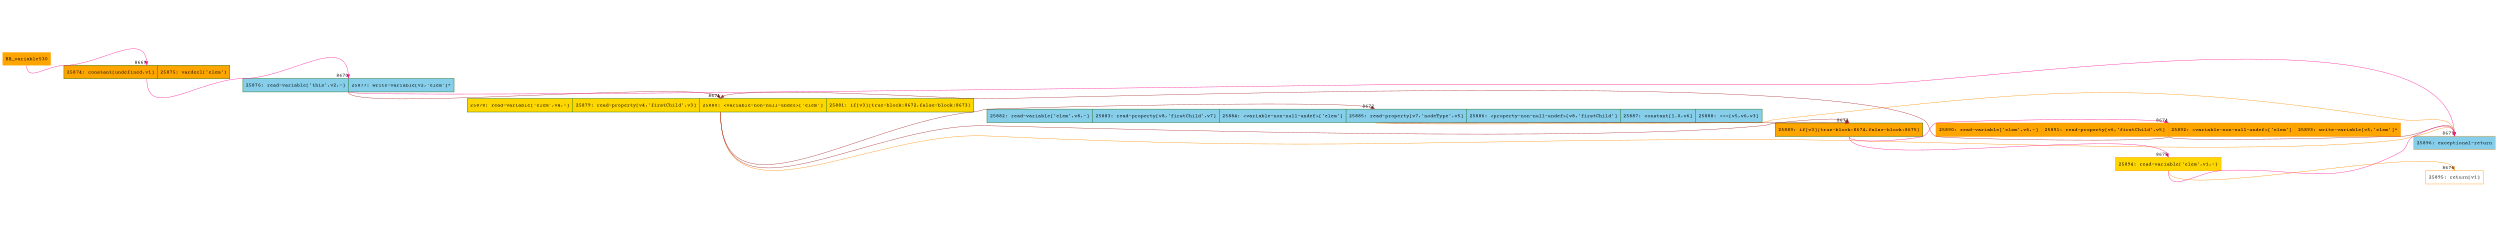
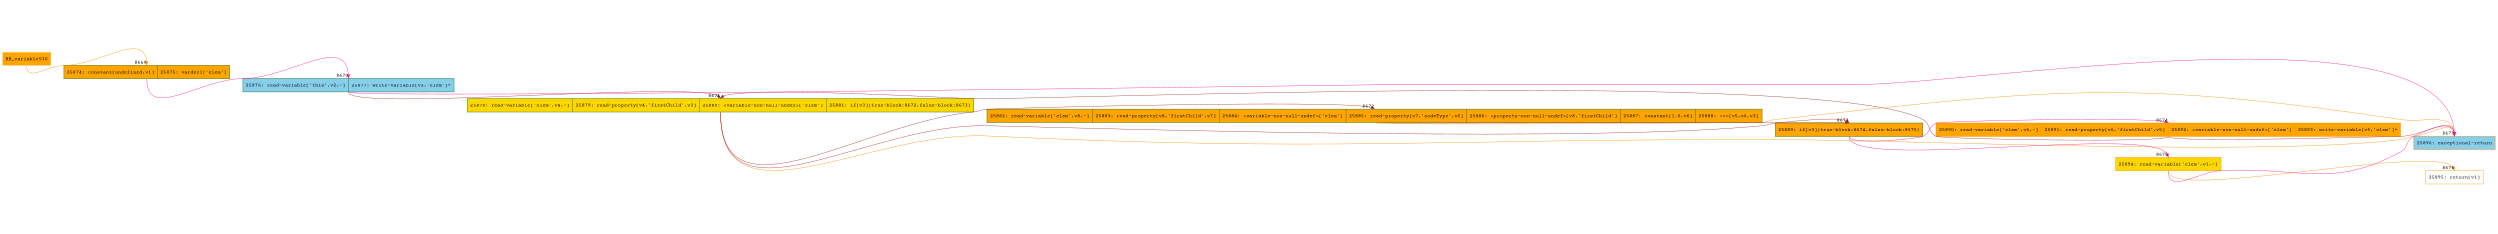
(88, 61) -> (88, 61)
(1375, 116) -> (1375, 116)
